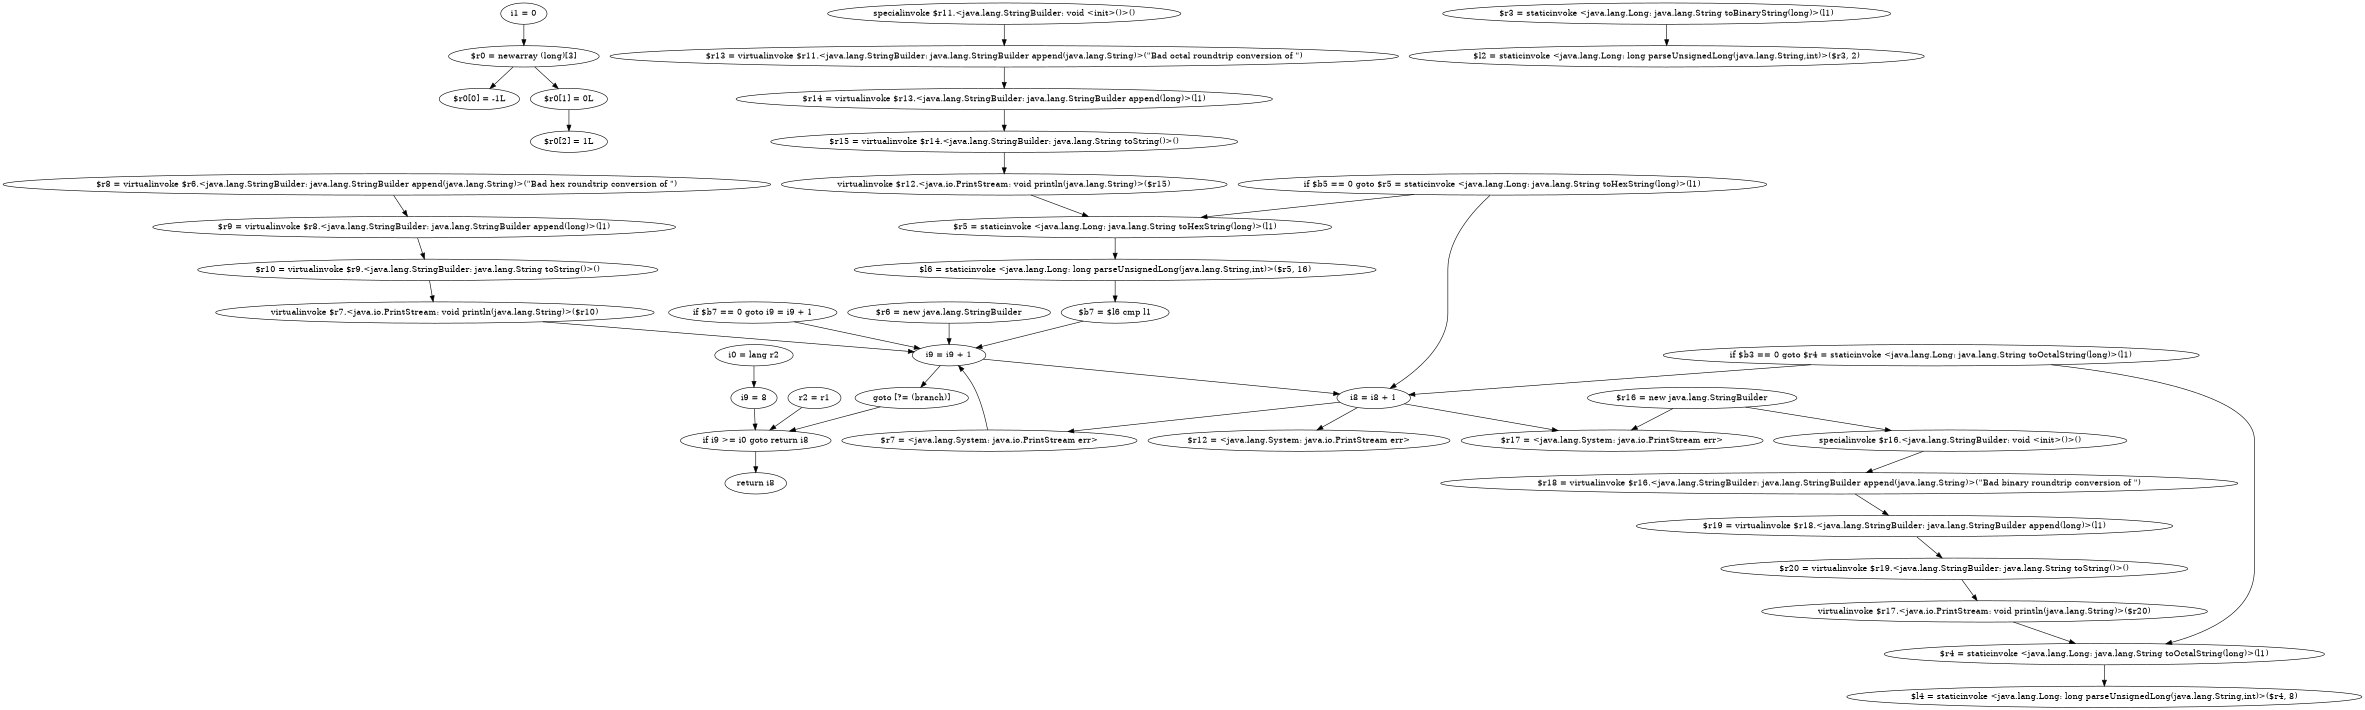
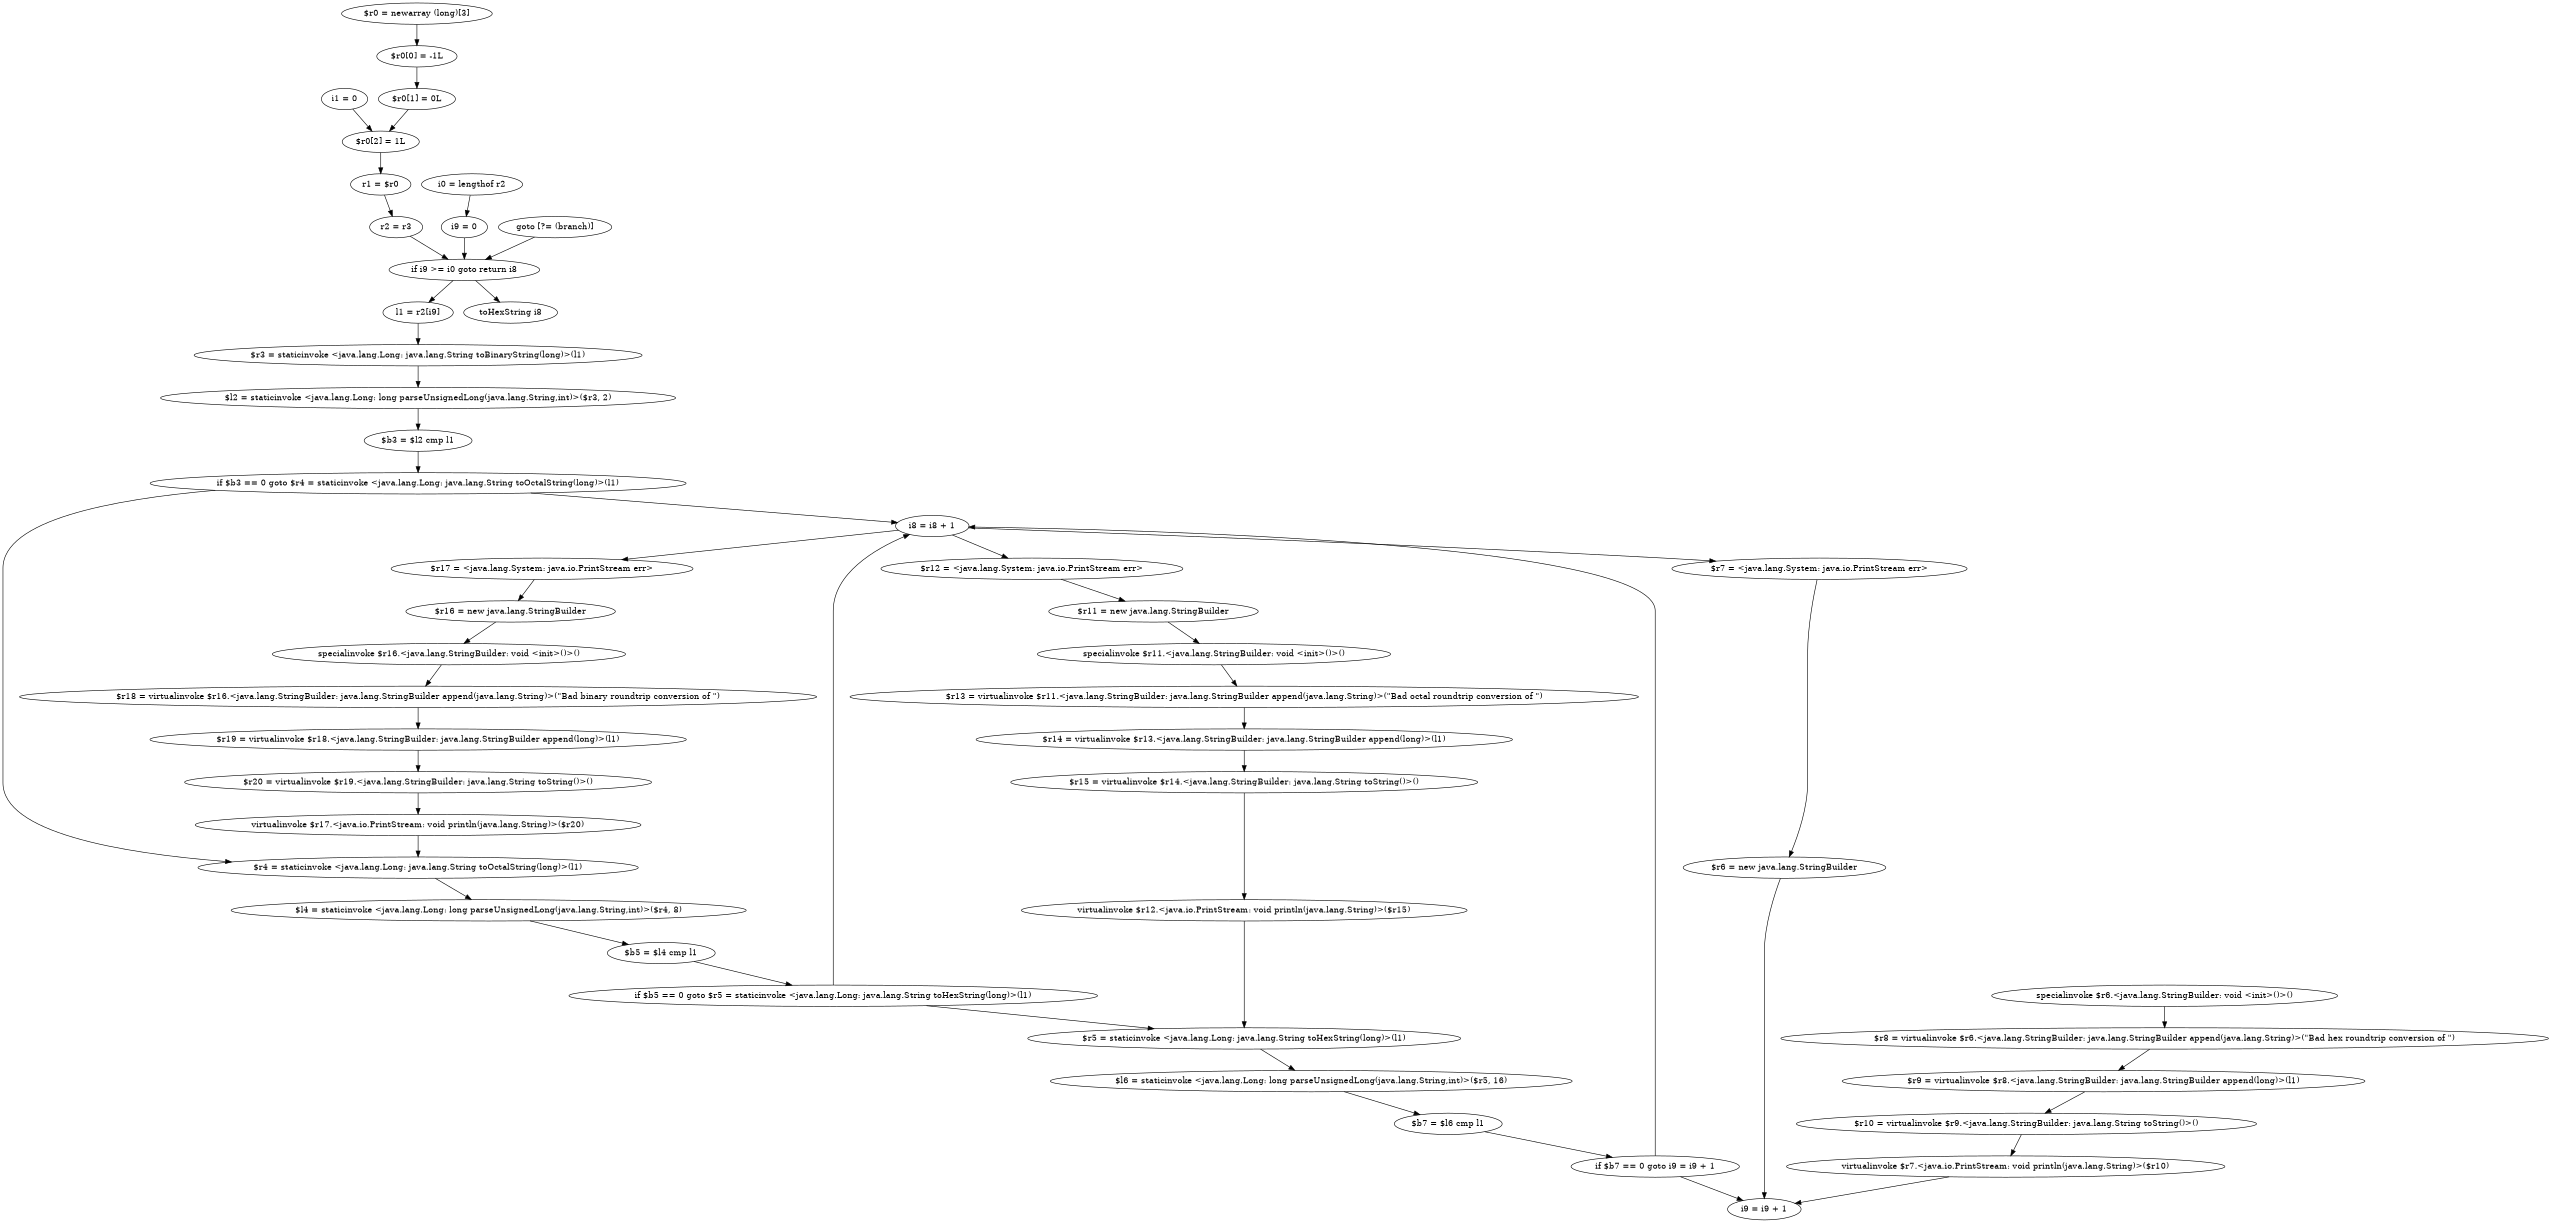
(524, 32) -> (360, 118)
(544, 76) -> (417, 75)
none -> (381, 184)
none -> (418, 313)
(1033, 334) -> (1546, 1144)
(754, 355) -> (472, 184)
(933, 374) -> none
(1158, 376) -> (1592, 575)
(754, 398) -> (464, 227)
(814, 398) -> (396, 227)
(979, 398) -> (1808, 716)
(1655, 418) -> (528, 588)
none -> (418, 441)
(756, 483) -> (511, 313)
none -> (1153, 611)
none -> (661, 953)
none -> (2165, 996)
